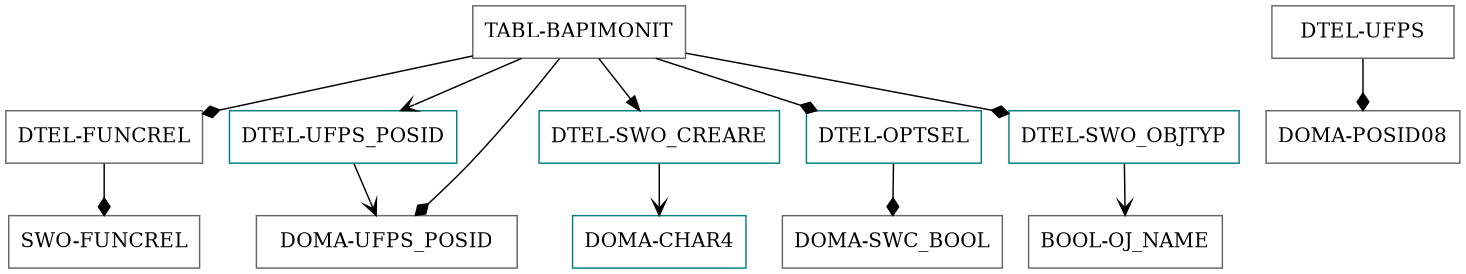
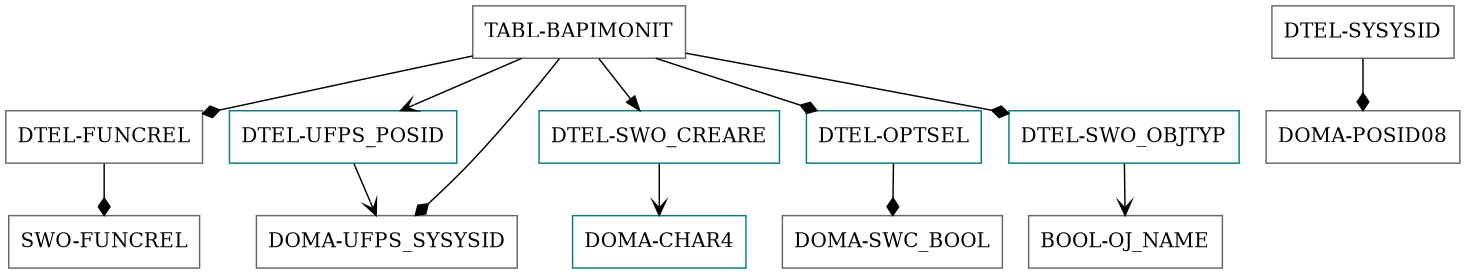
(1363, 32) -> (1363, 32)
(387, 242) -> (387, 242)
